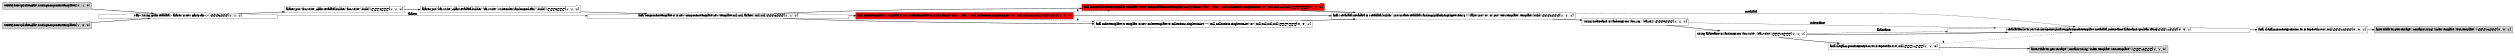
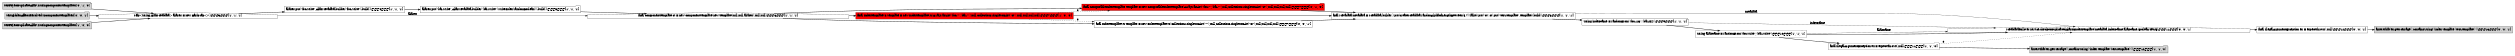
none -> (47, 16)
